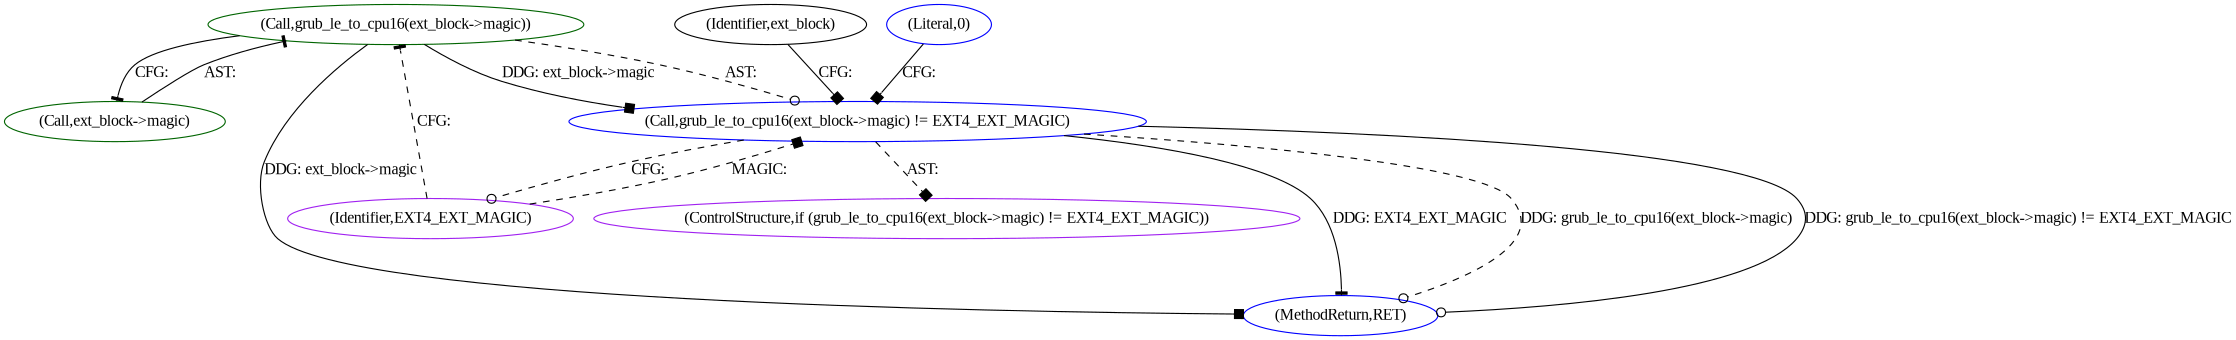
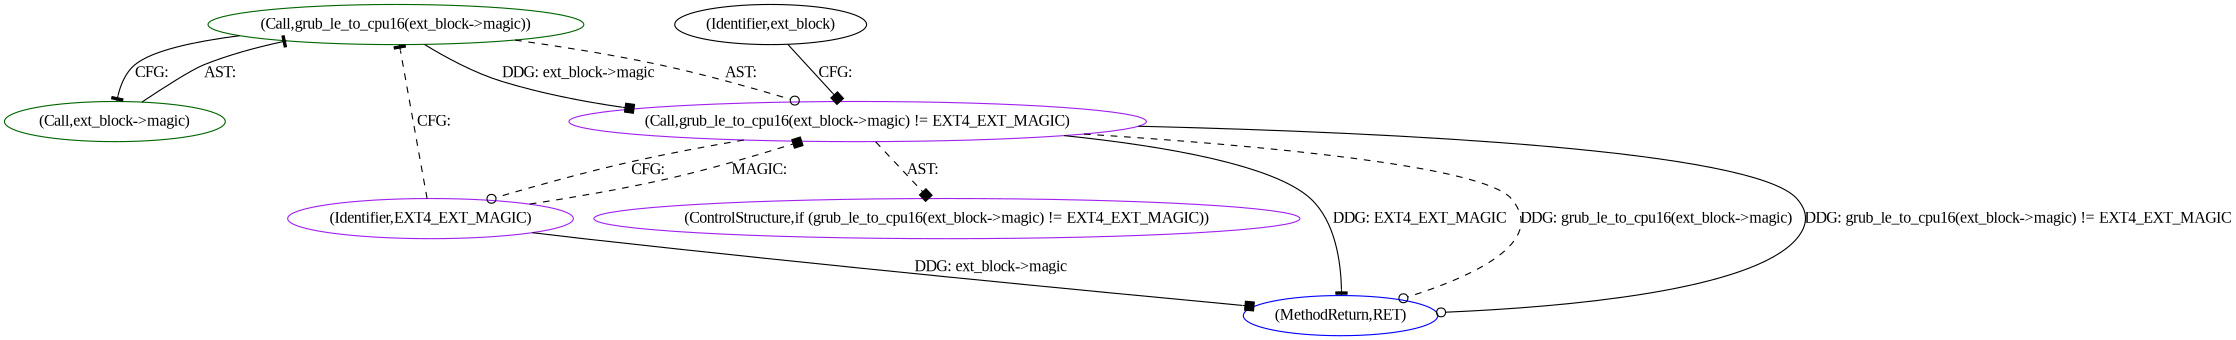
(939, 25) -> none
(858, 122) -> (858, 122)
(632, 295) -> (887, 271)
